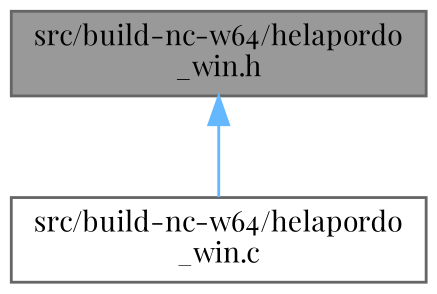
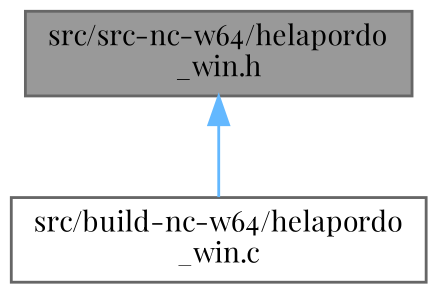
(219, 54) -> (219, 54)
